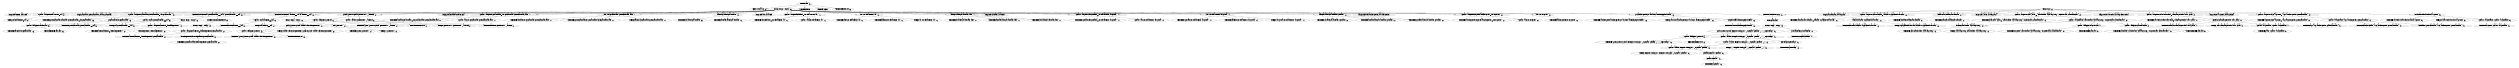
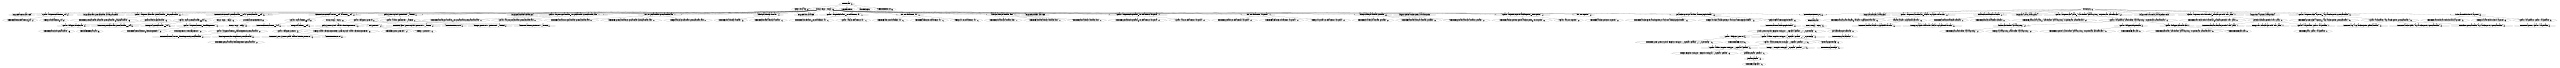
none -> (20, 20)
